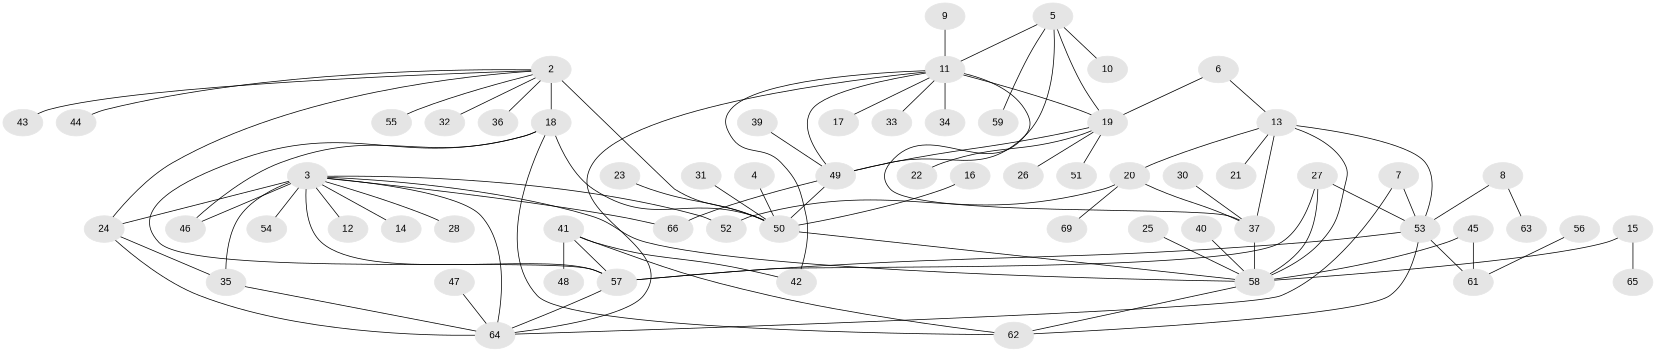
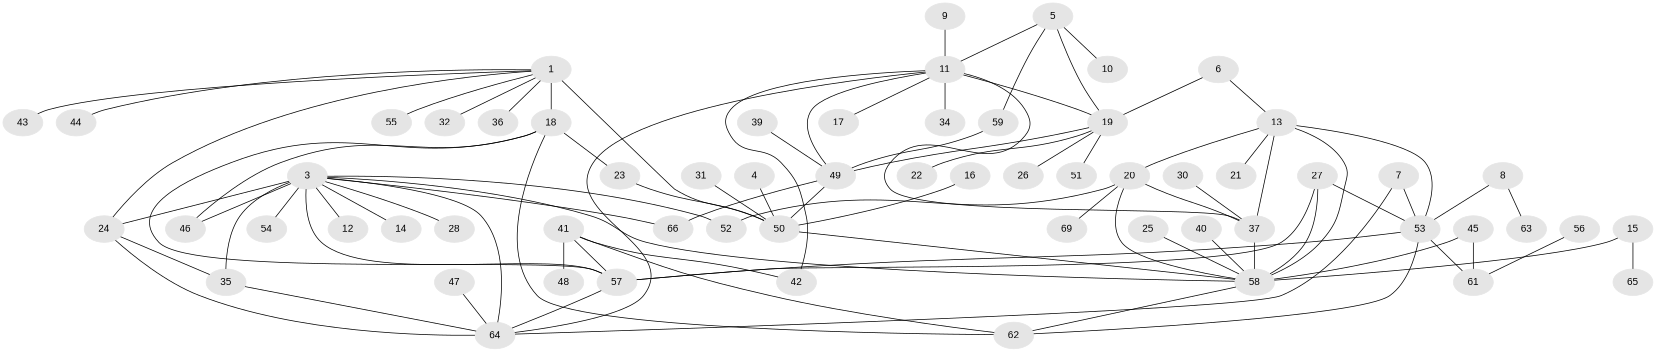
(551, 69) -> (551, 69)
(892, 123) -> none
(984, 158) -> (891, 155)
(645, 208) -> (586, 149)
none -> (1170, 265)
